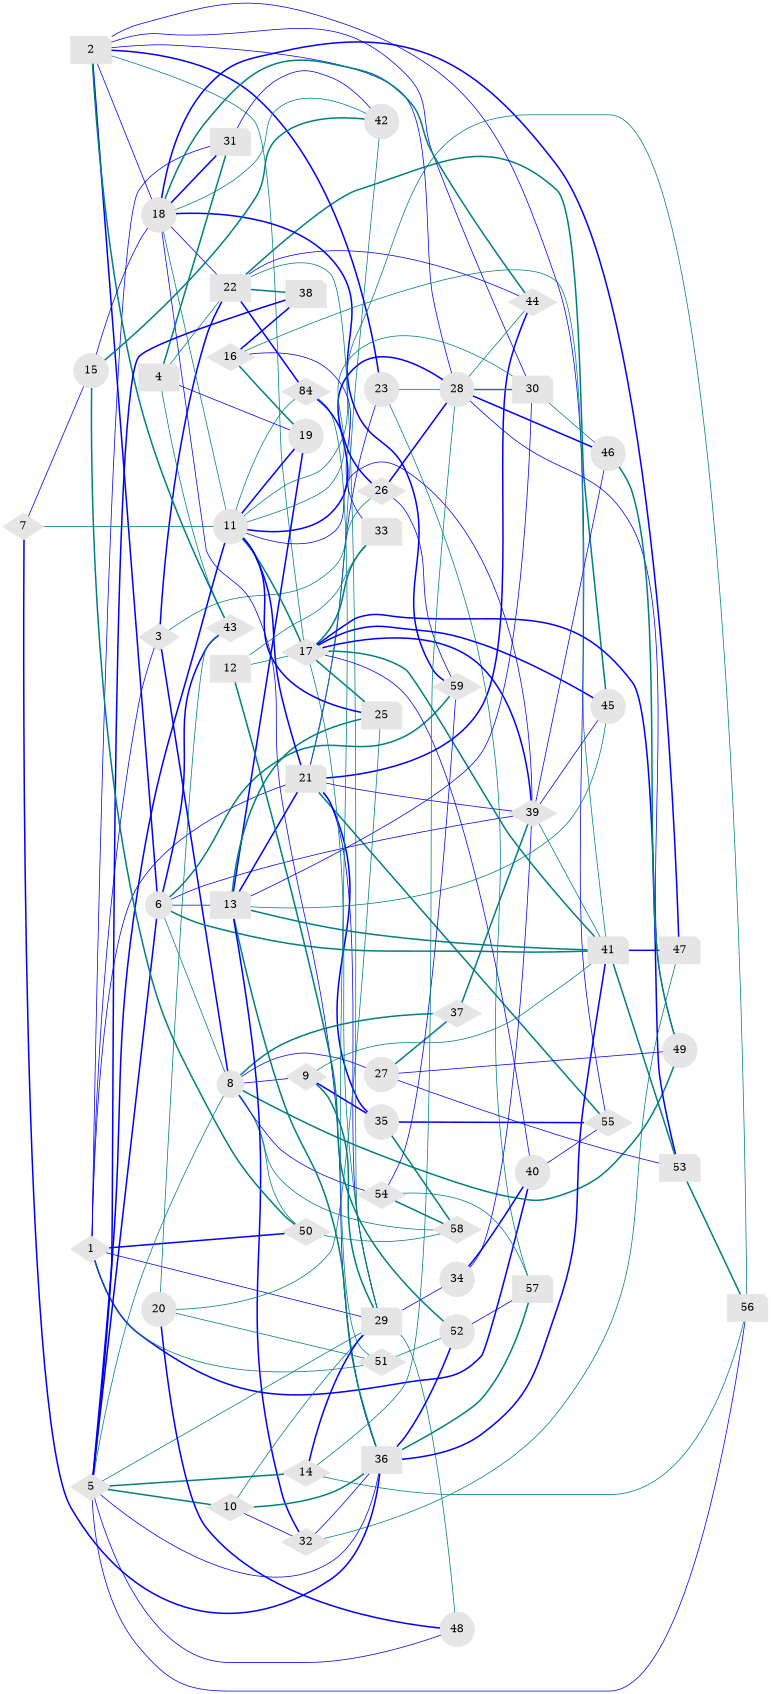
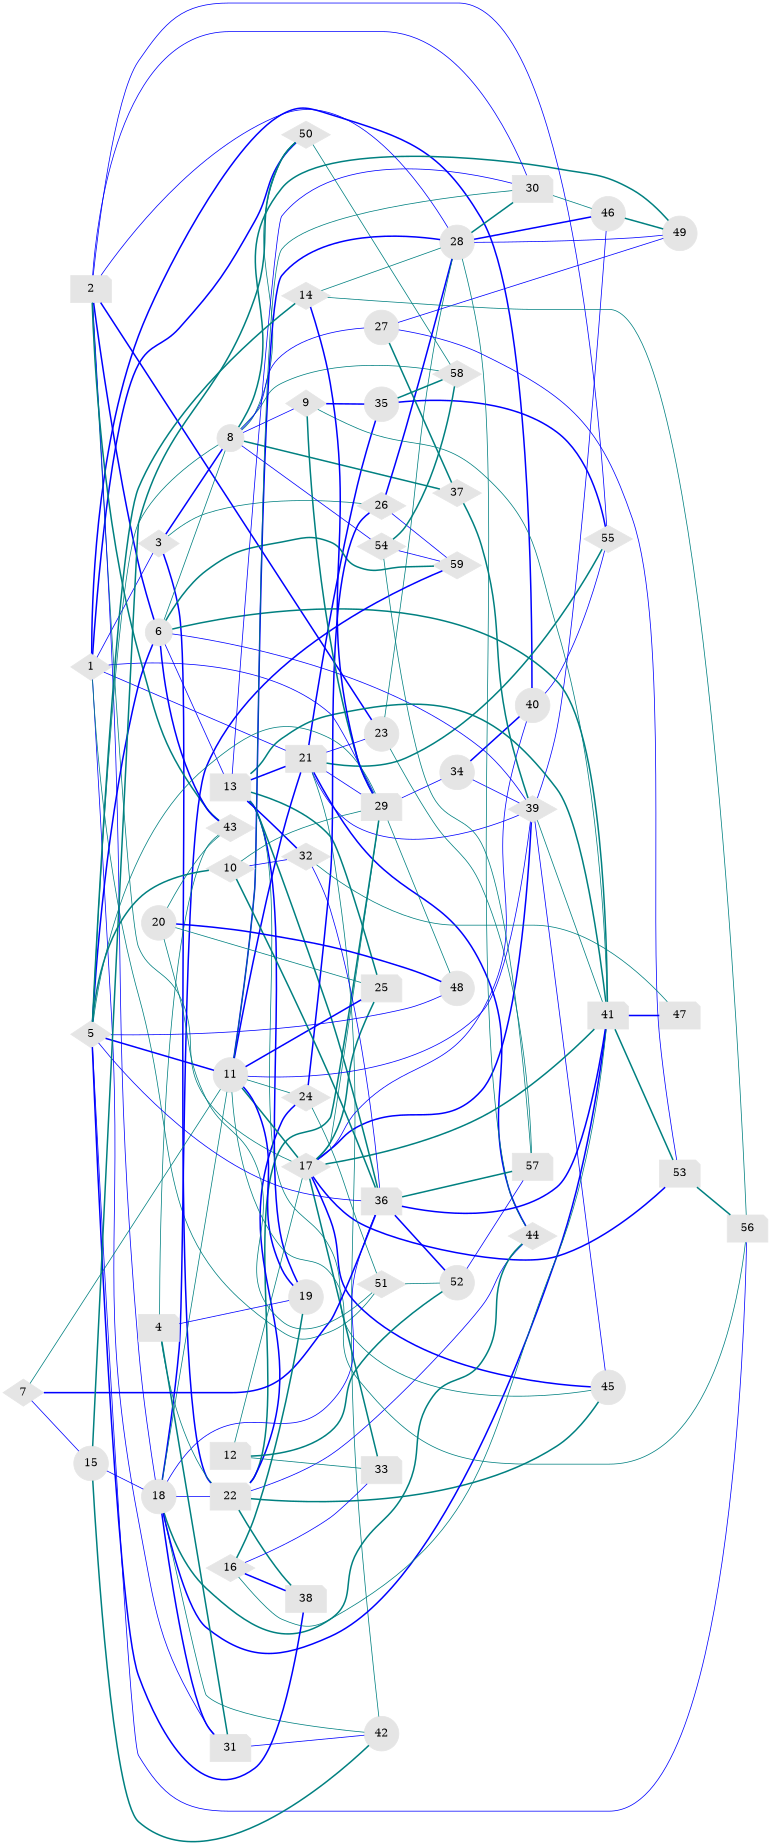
(605, 285) -> (465, 1475)
(306, 392) -> (306, 1098)
(356, 805) -> (303, 1133)
